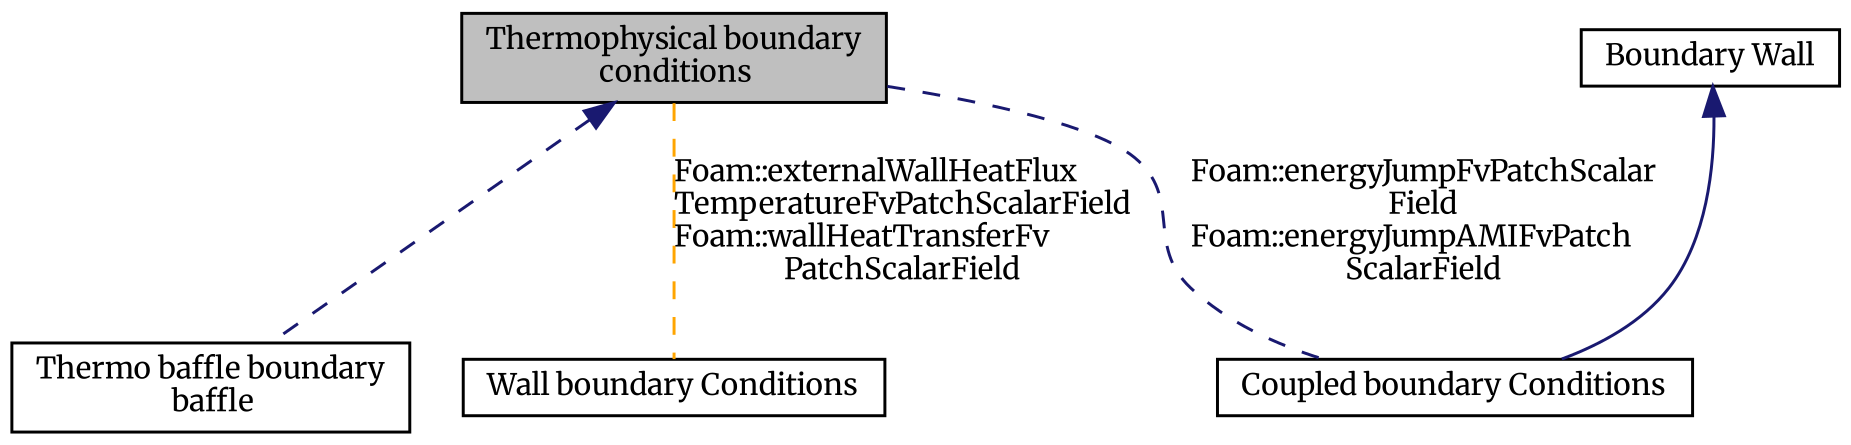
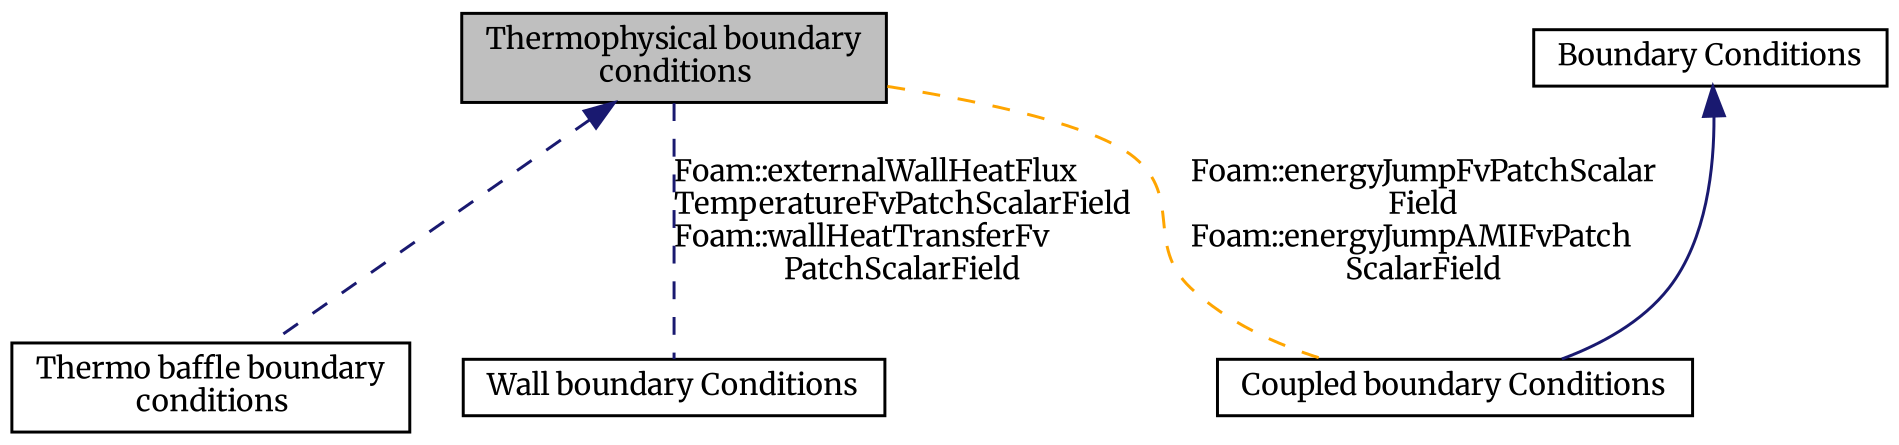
(1710, 58) -> (1710, 58)
(1148, 171) -> (1148, 171)
(674, 231) -> (674, 231)
(211, 388) -> (211, 388)
